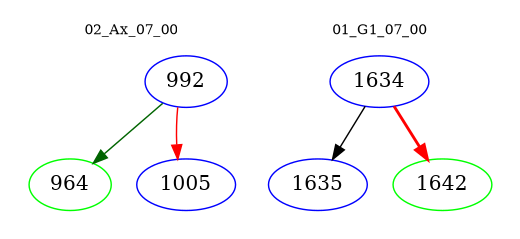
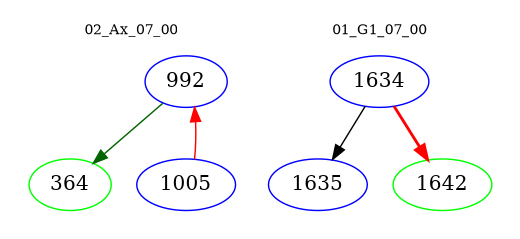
(177, 126) -> (196, 141)
(70, 185) -> (70, 185)
